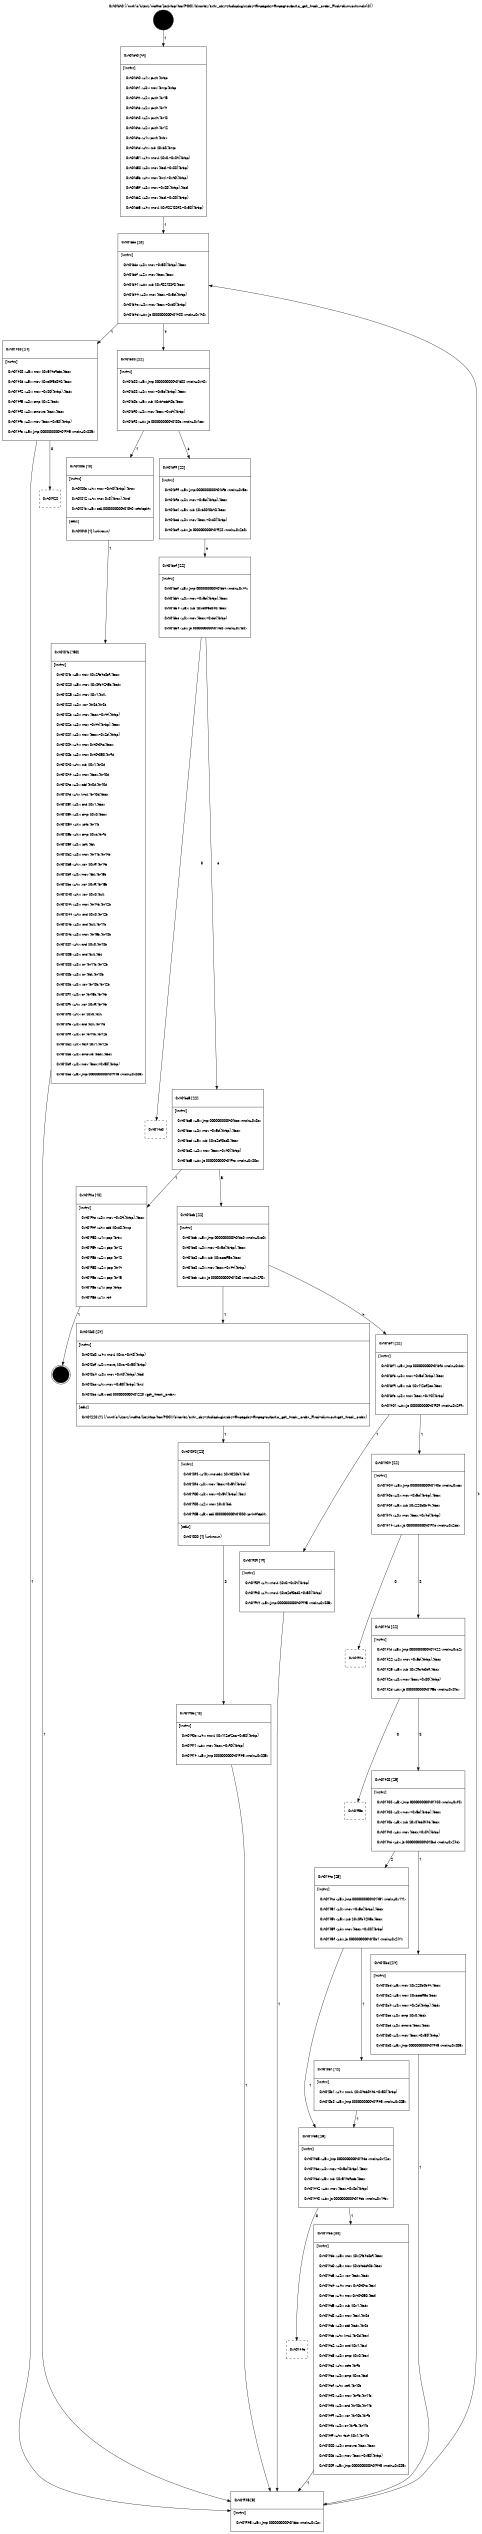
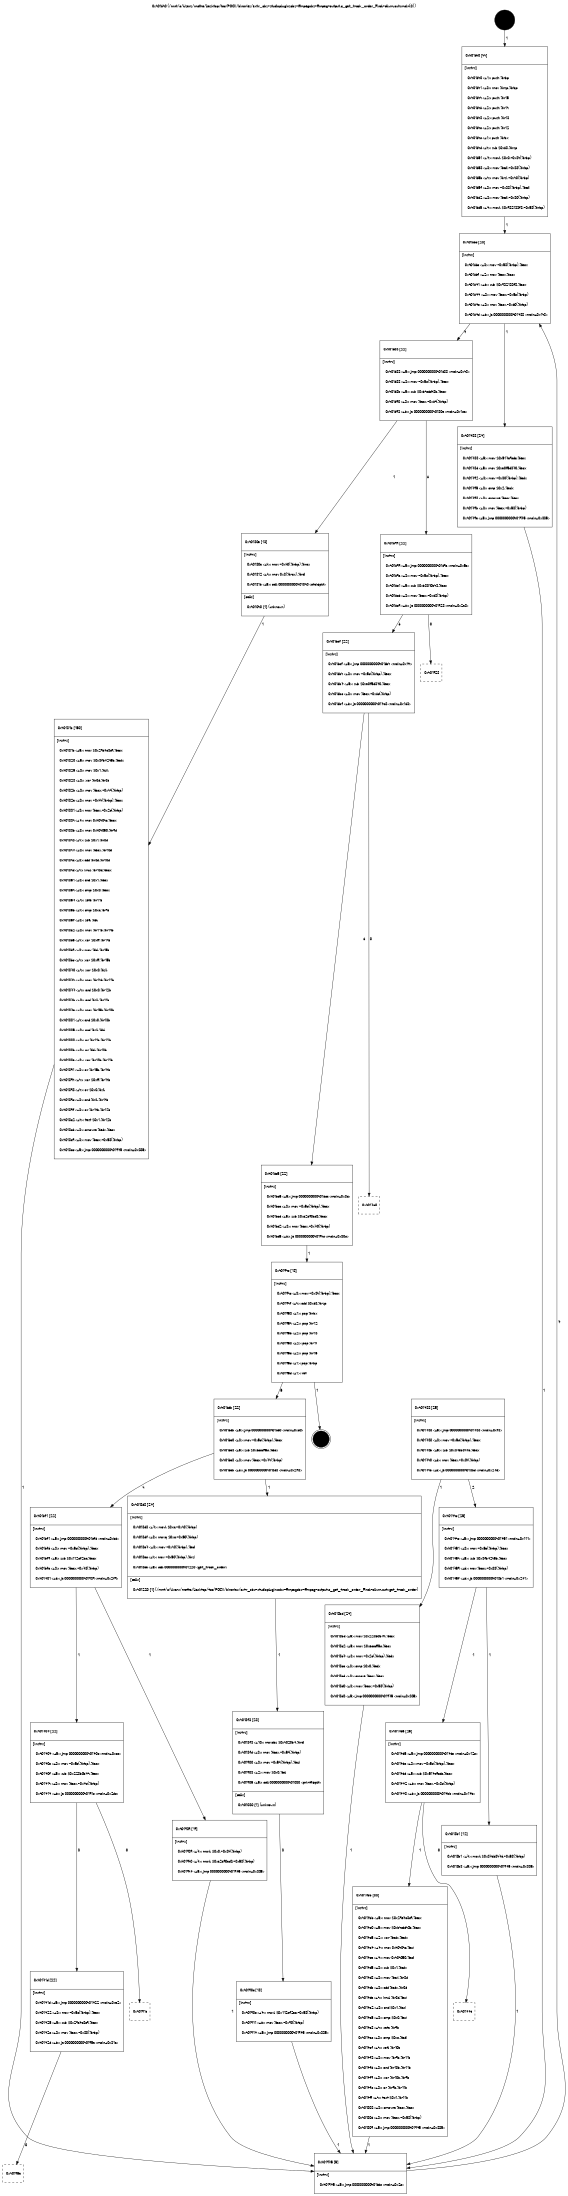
(50, 464) -> (429, 638)
(220, 1186) -> (280, 1389)
(418, 1733) -> none
(356, 2118) -> (512, 2046)
